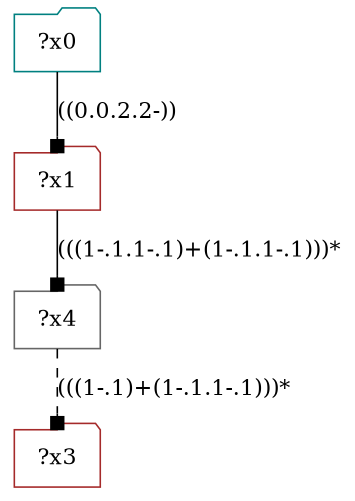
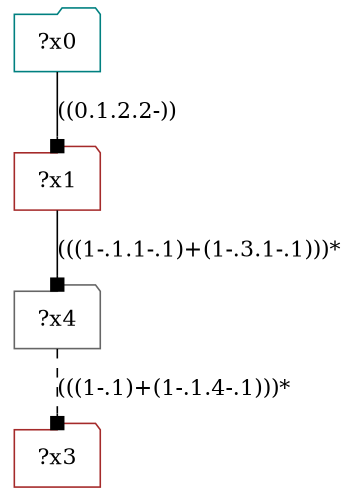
(118, 112) -> (118, 112)
(199, 251) -> (199, 251)
(174, 389) -> (174, 389)
